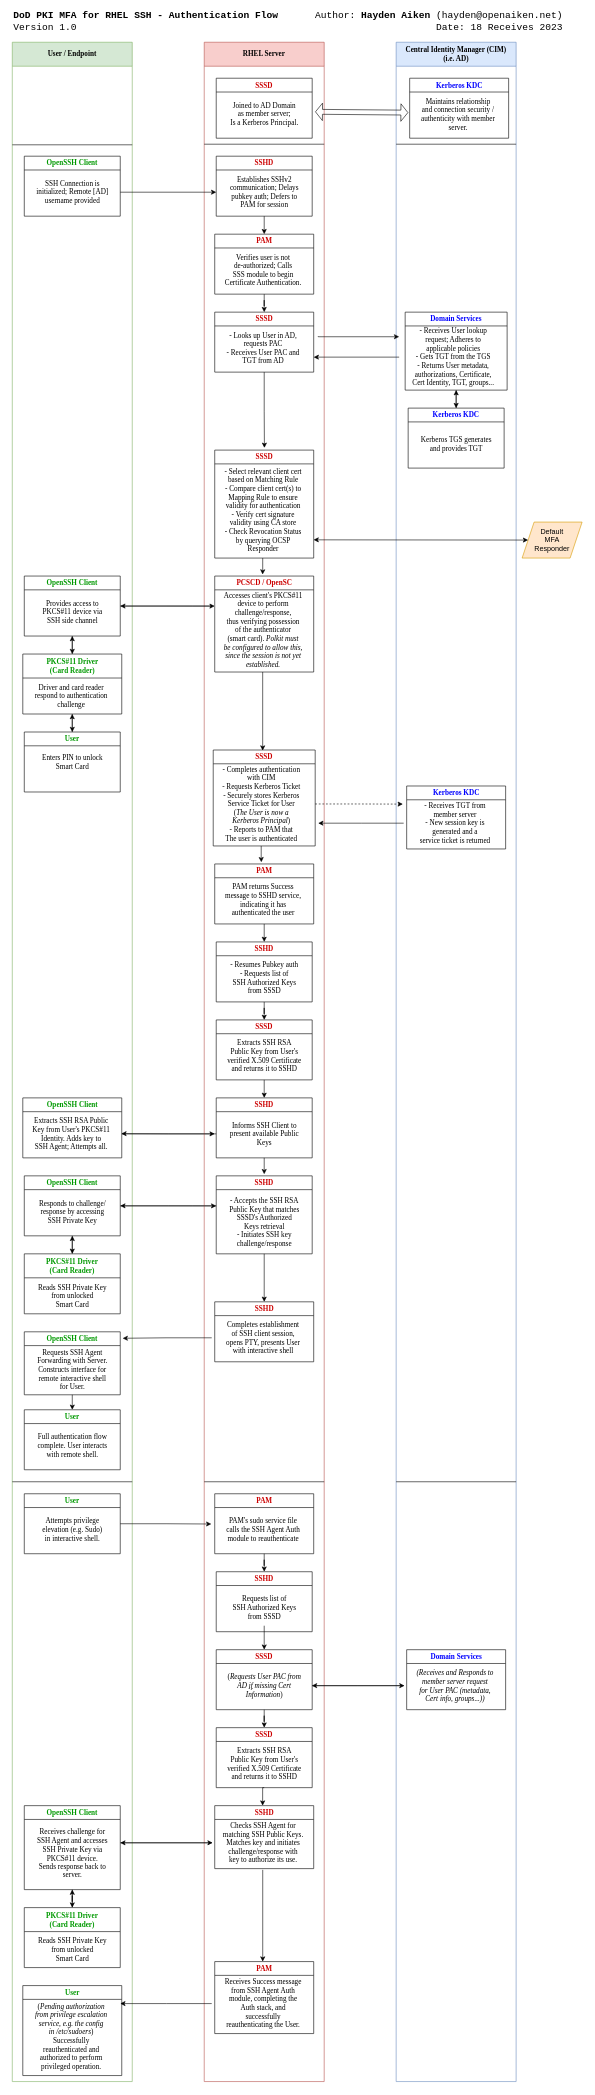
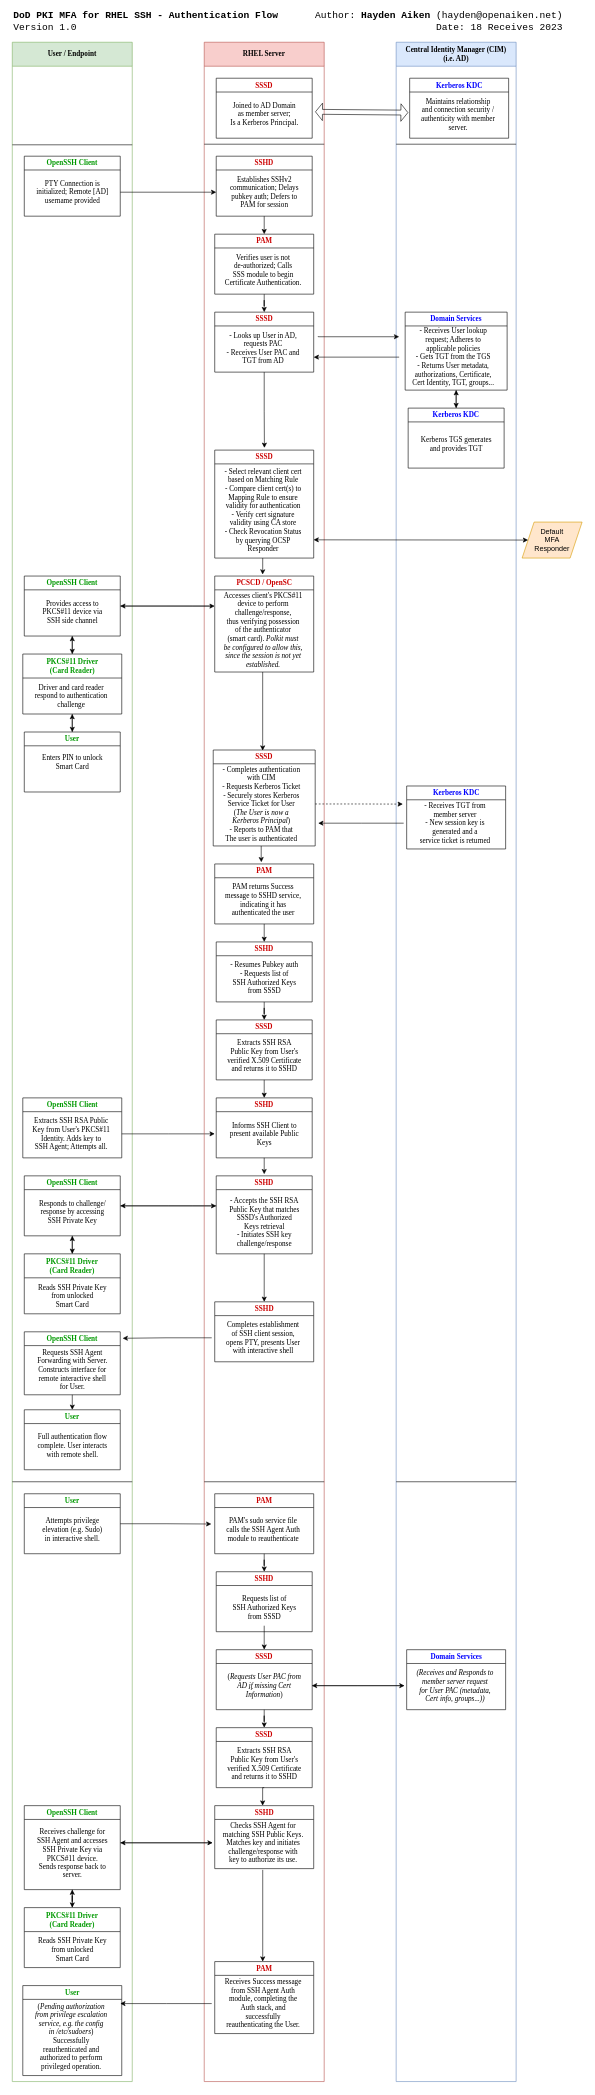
(73, 192) -> (73, 192)
(213, 1134) -> none
